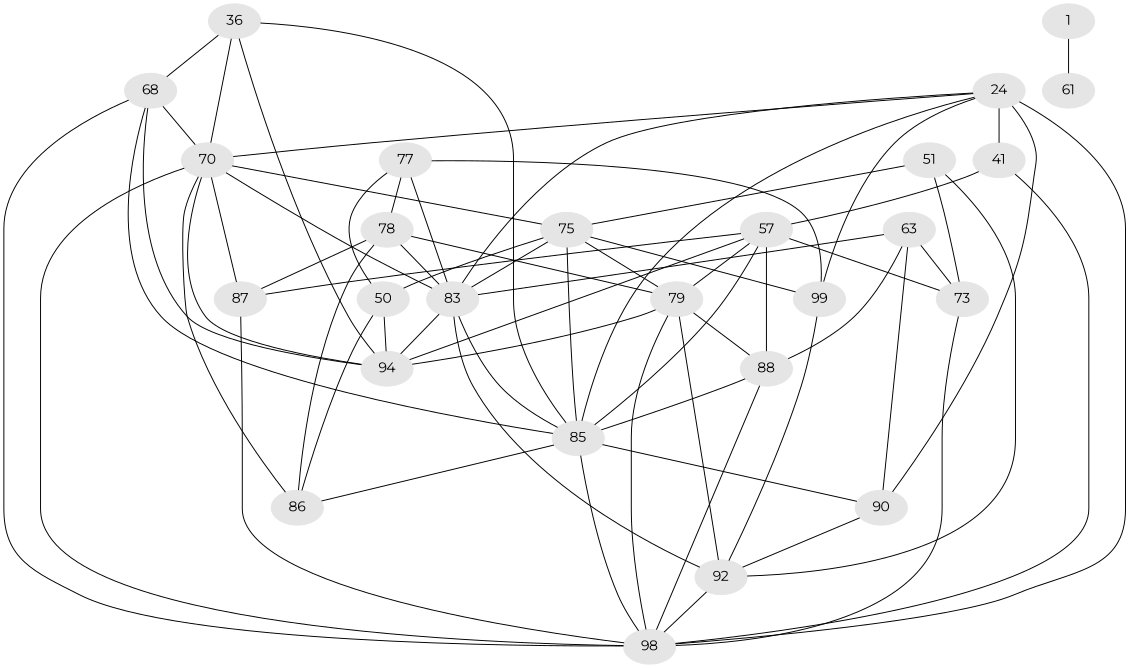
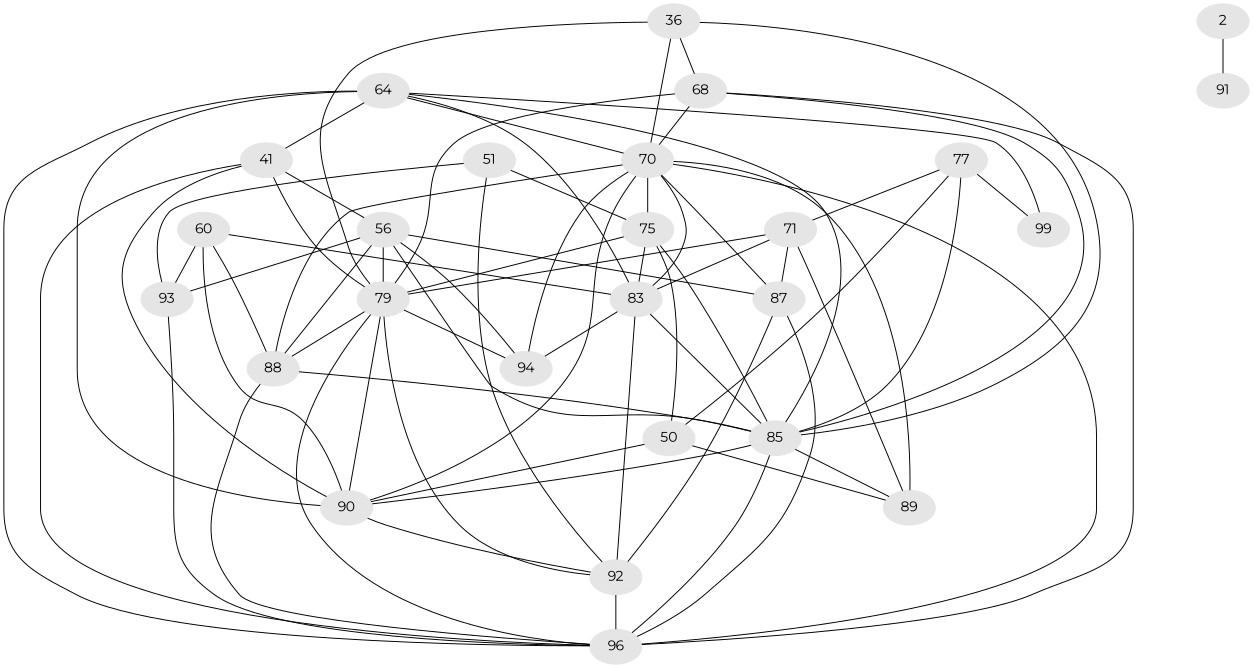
(1069, 21) -> (1223, 21)
(999, 91) -> (383, 91)
(1069, 91) -> (1223, 91)
none -> (406, 199)
(295, 201) -> (383, 53)
(387, 230) -> (791, 230)
(429, 230) -> (923, 334)
(766, 230) -> (383, 230)
(909, 230) -> (204, 230)
none -> (310, 239)
(724, 273) -> none
(962, 299) -> (167, 299)
(177, 302) -> (477, 130)
(385, 334) -> (508, 473)
none -> (145, 340)
none -> (561, 385)
none -> (365, 404)
(781, 442) -> (710, 445)
(297, 508) -> (909, 508)
(650, 647) -> (616, 647)
